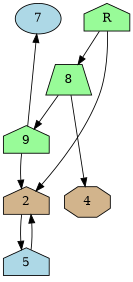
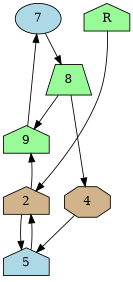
(91, 44) -> (51, 45)
(21, 167) -> (32, 175)
none -> (58, 231)
